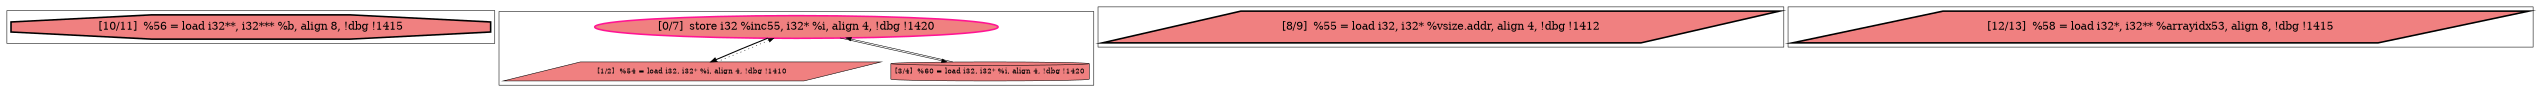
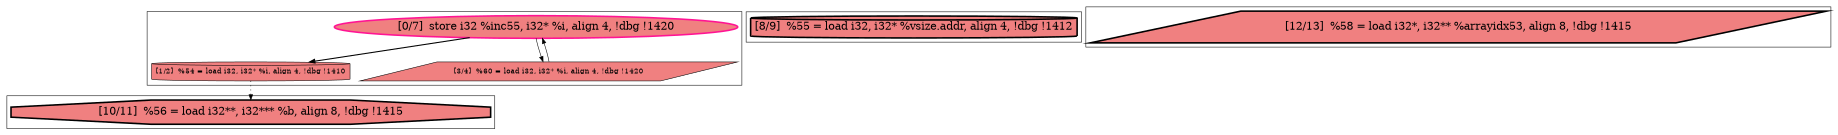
(1441, 27) -> (914, 27)
(743, 51) -> (251, 88)
(692, 71) -> (251, 71)
(990, 71) -> (549, 71)
